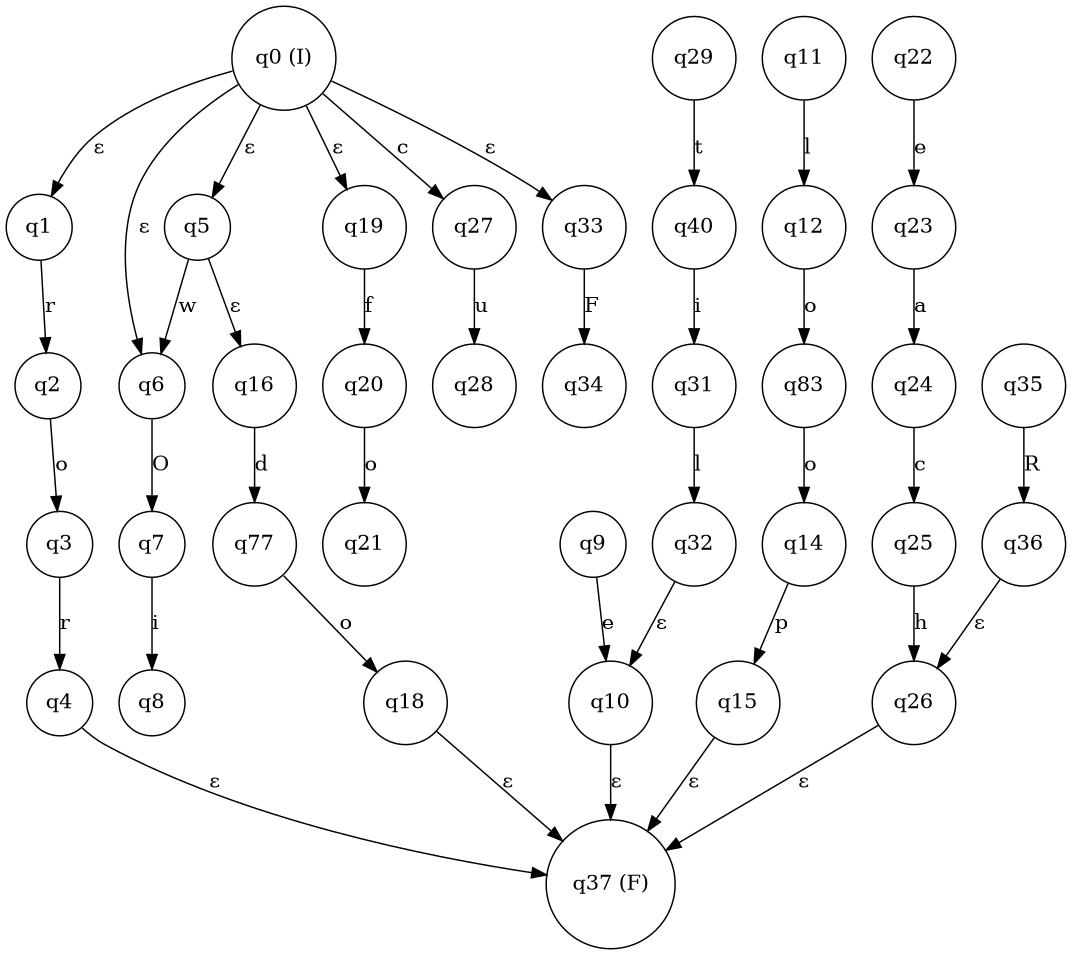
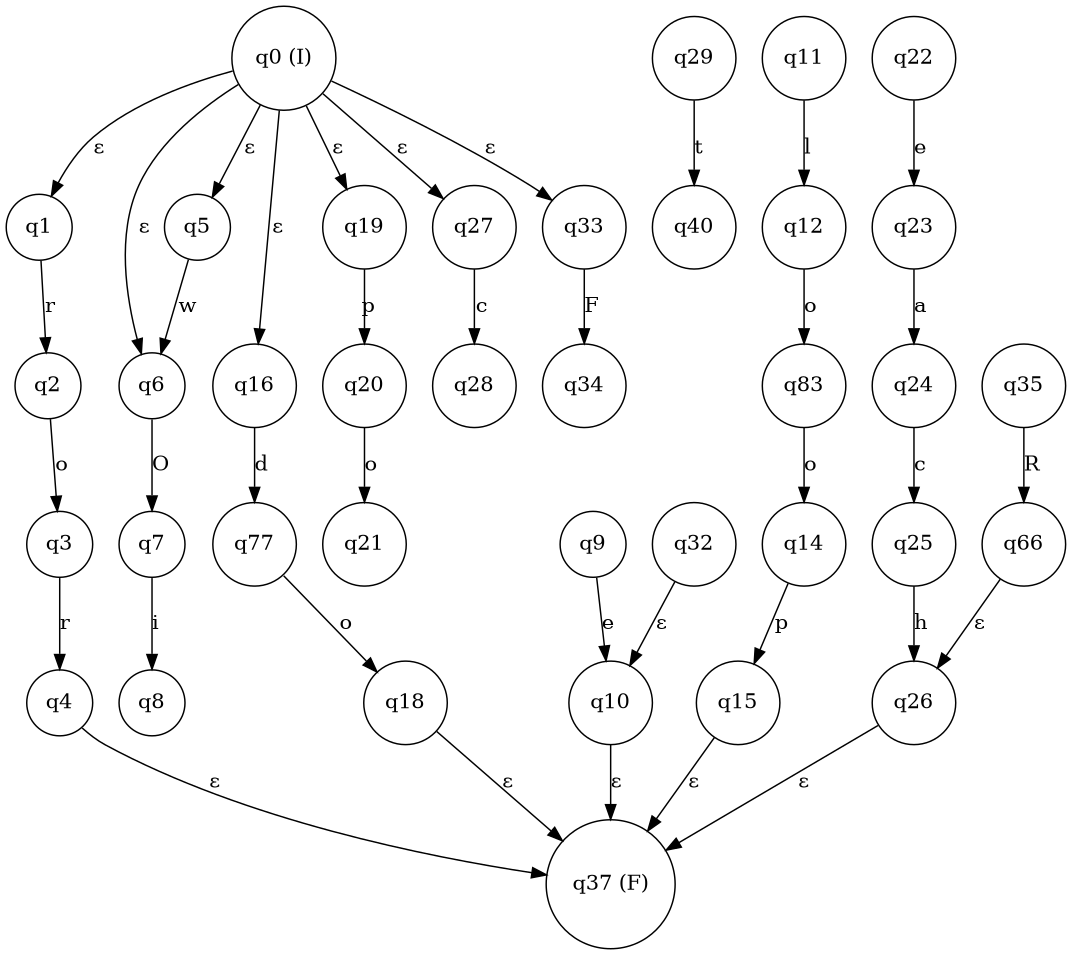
(403, 148) -> (403, 148)
(222, 295) -> (269, 220)
(369, 307) -> (369, 307)
(482, 307) -> (482, 307)
(694, 386) -> none
(1024, 544) -> (1024, 544)
